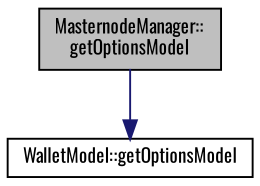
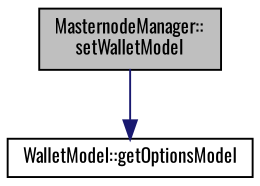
(130, 39) -> (130, 39)
